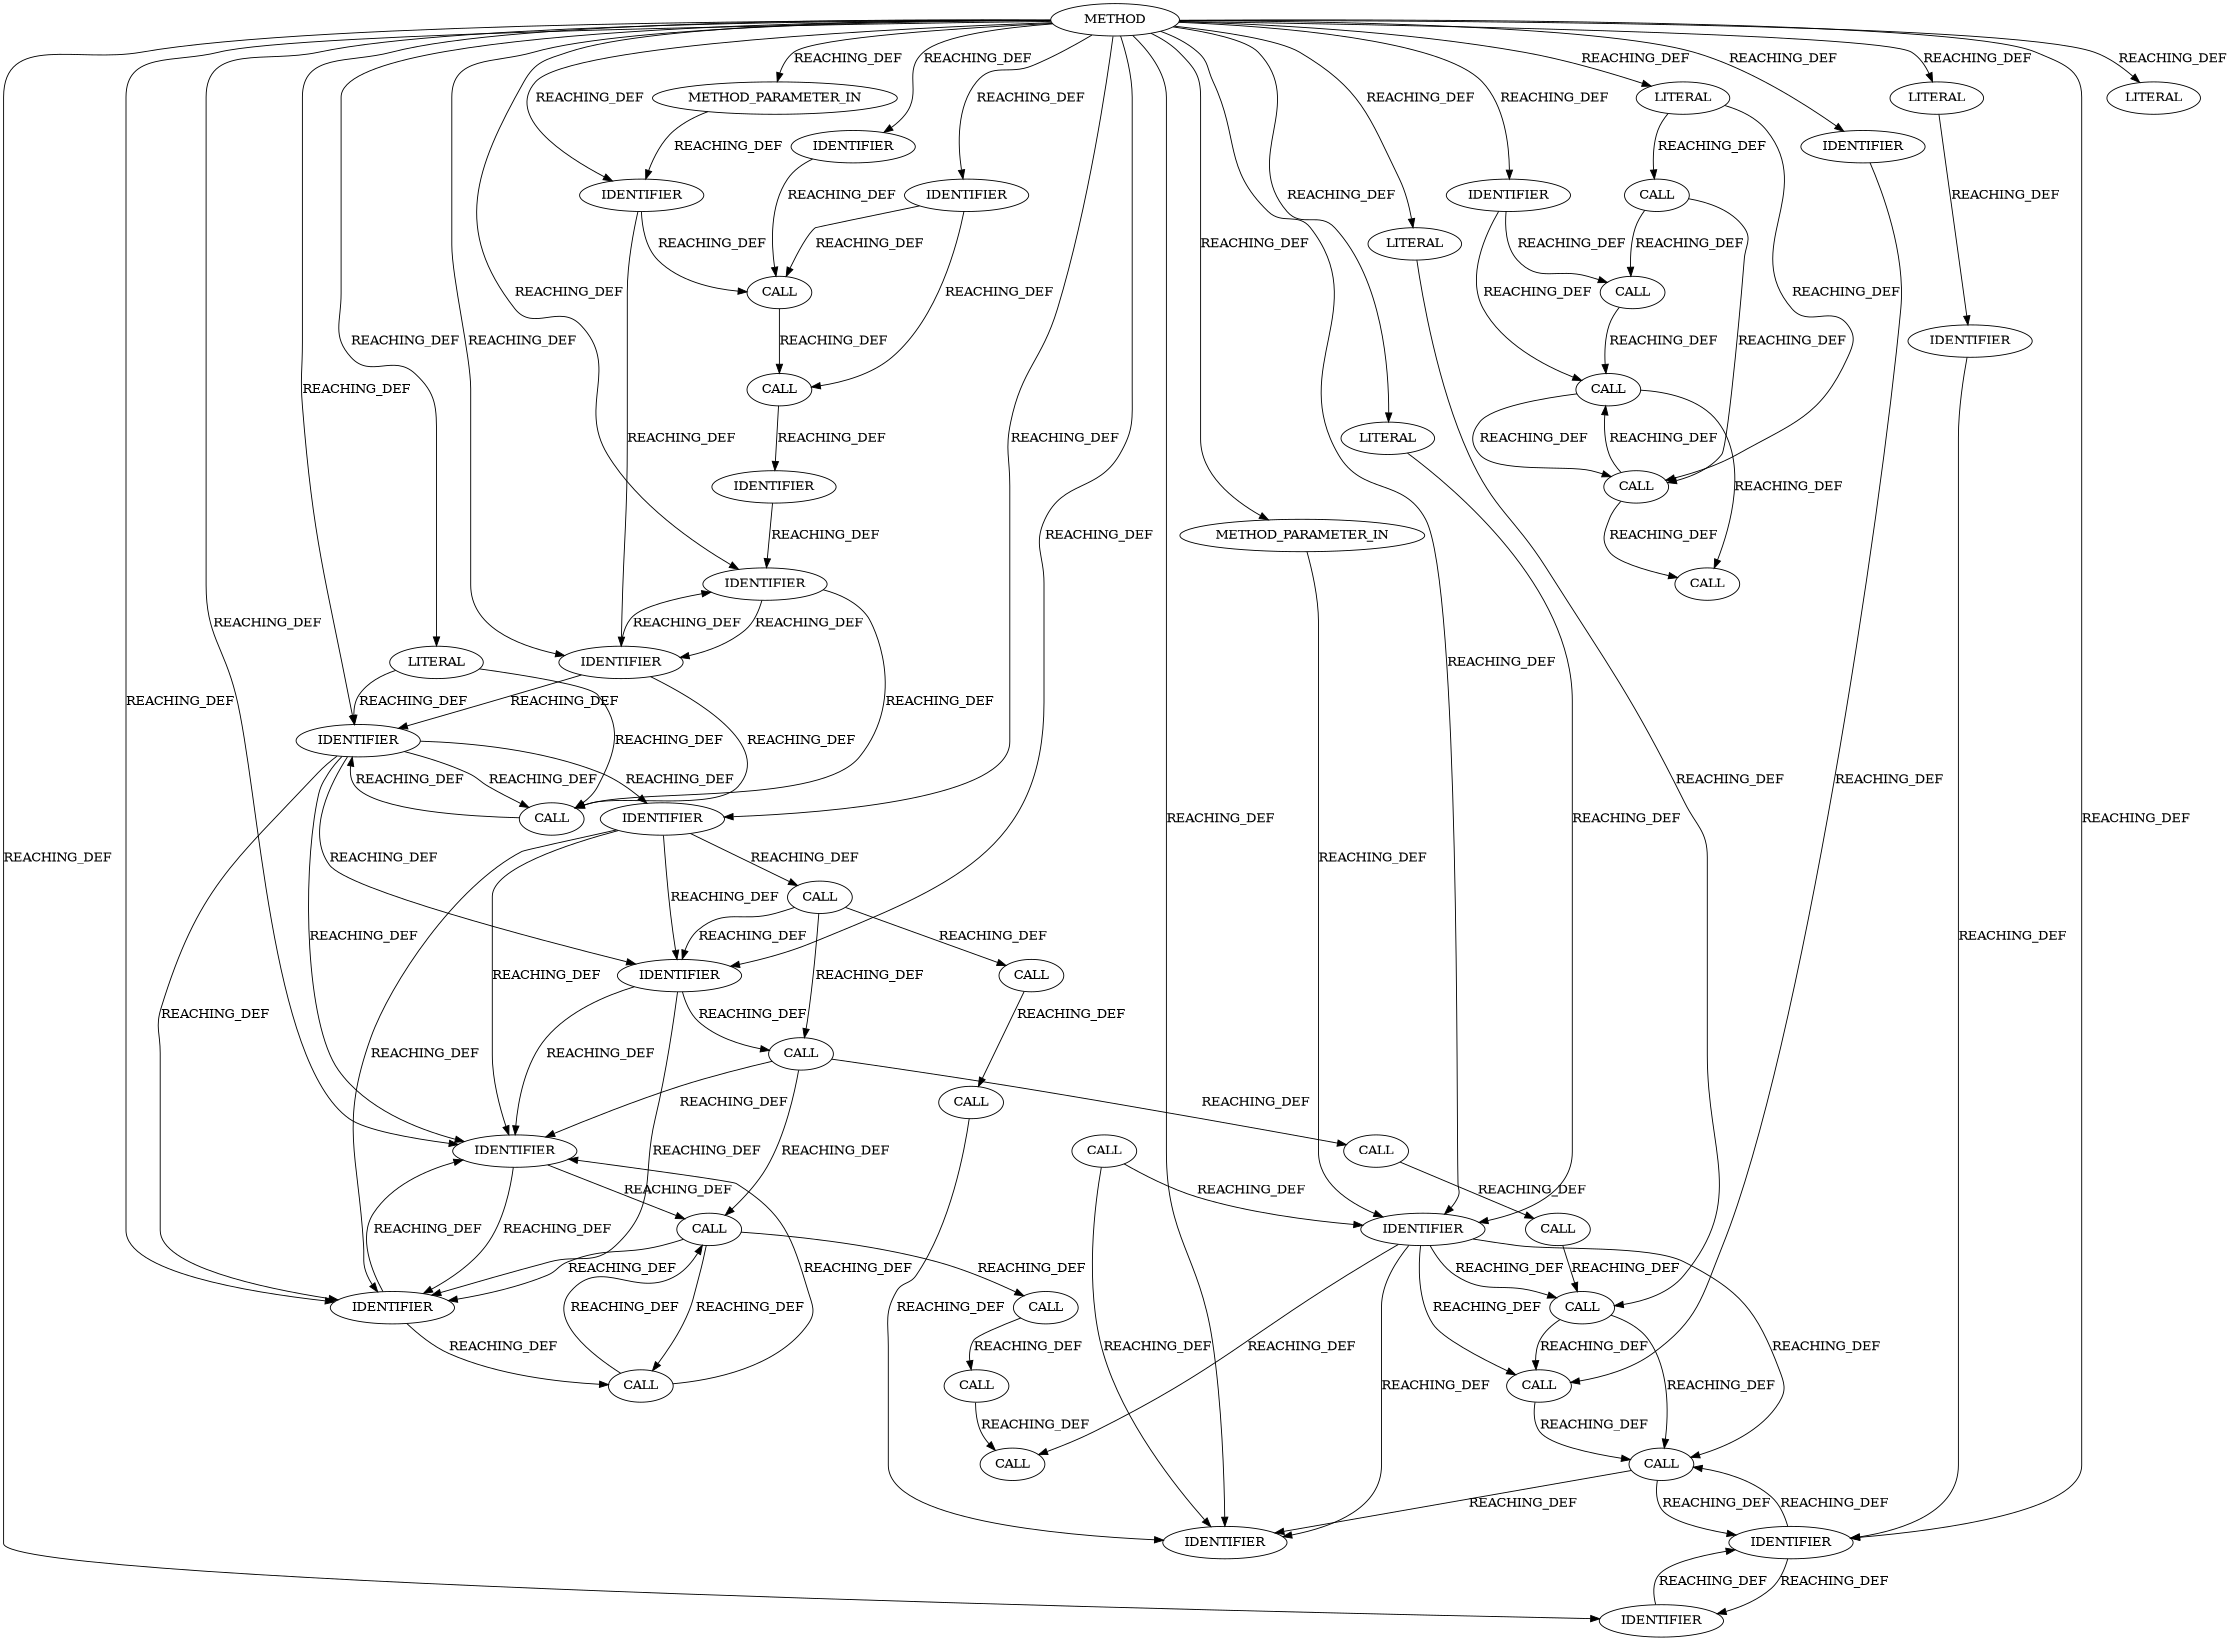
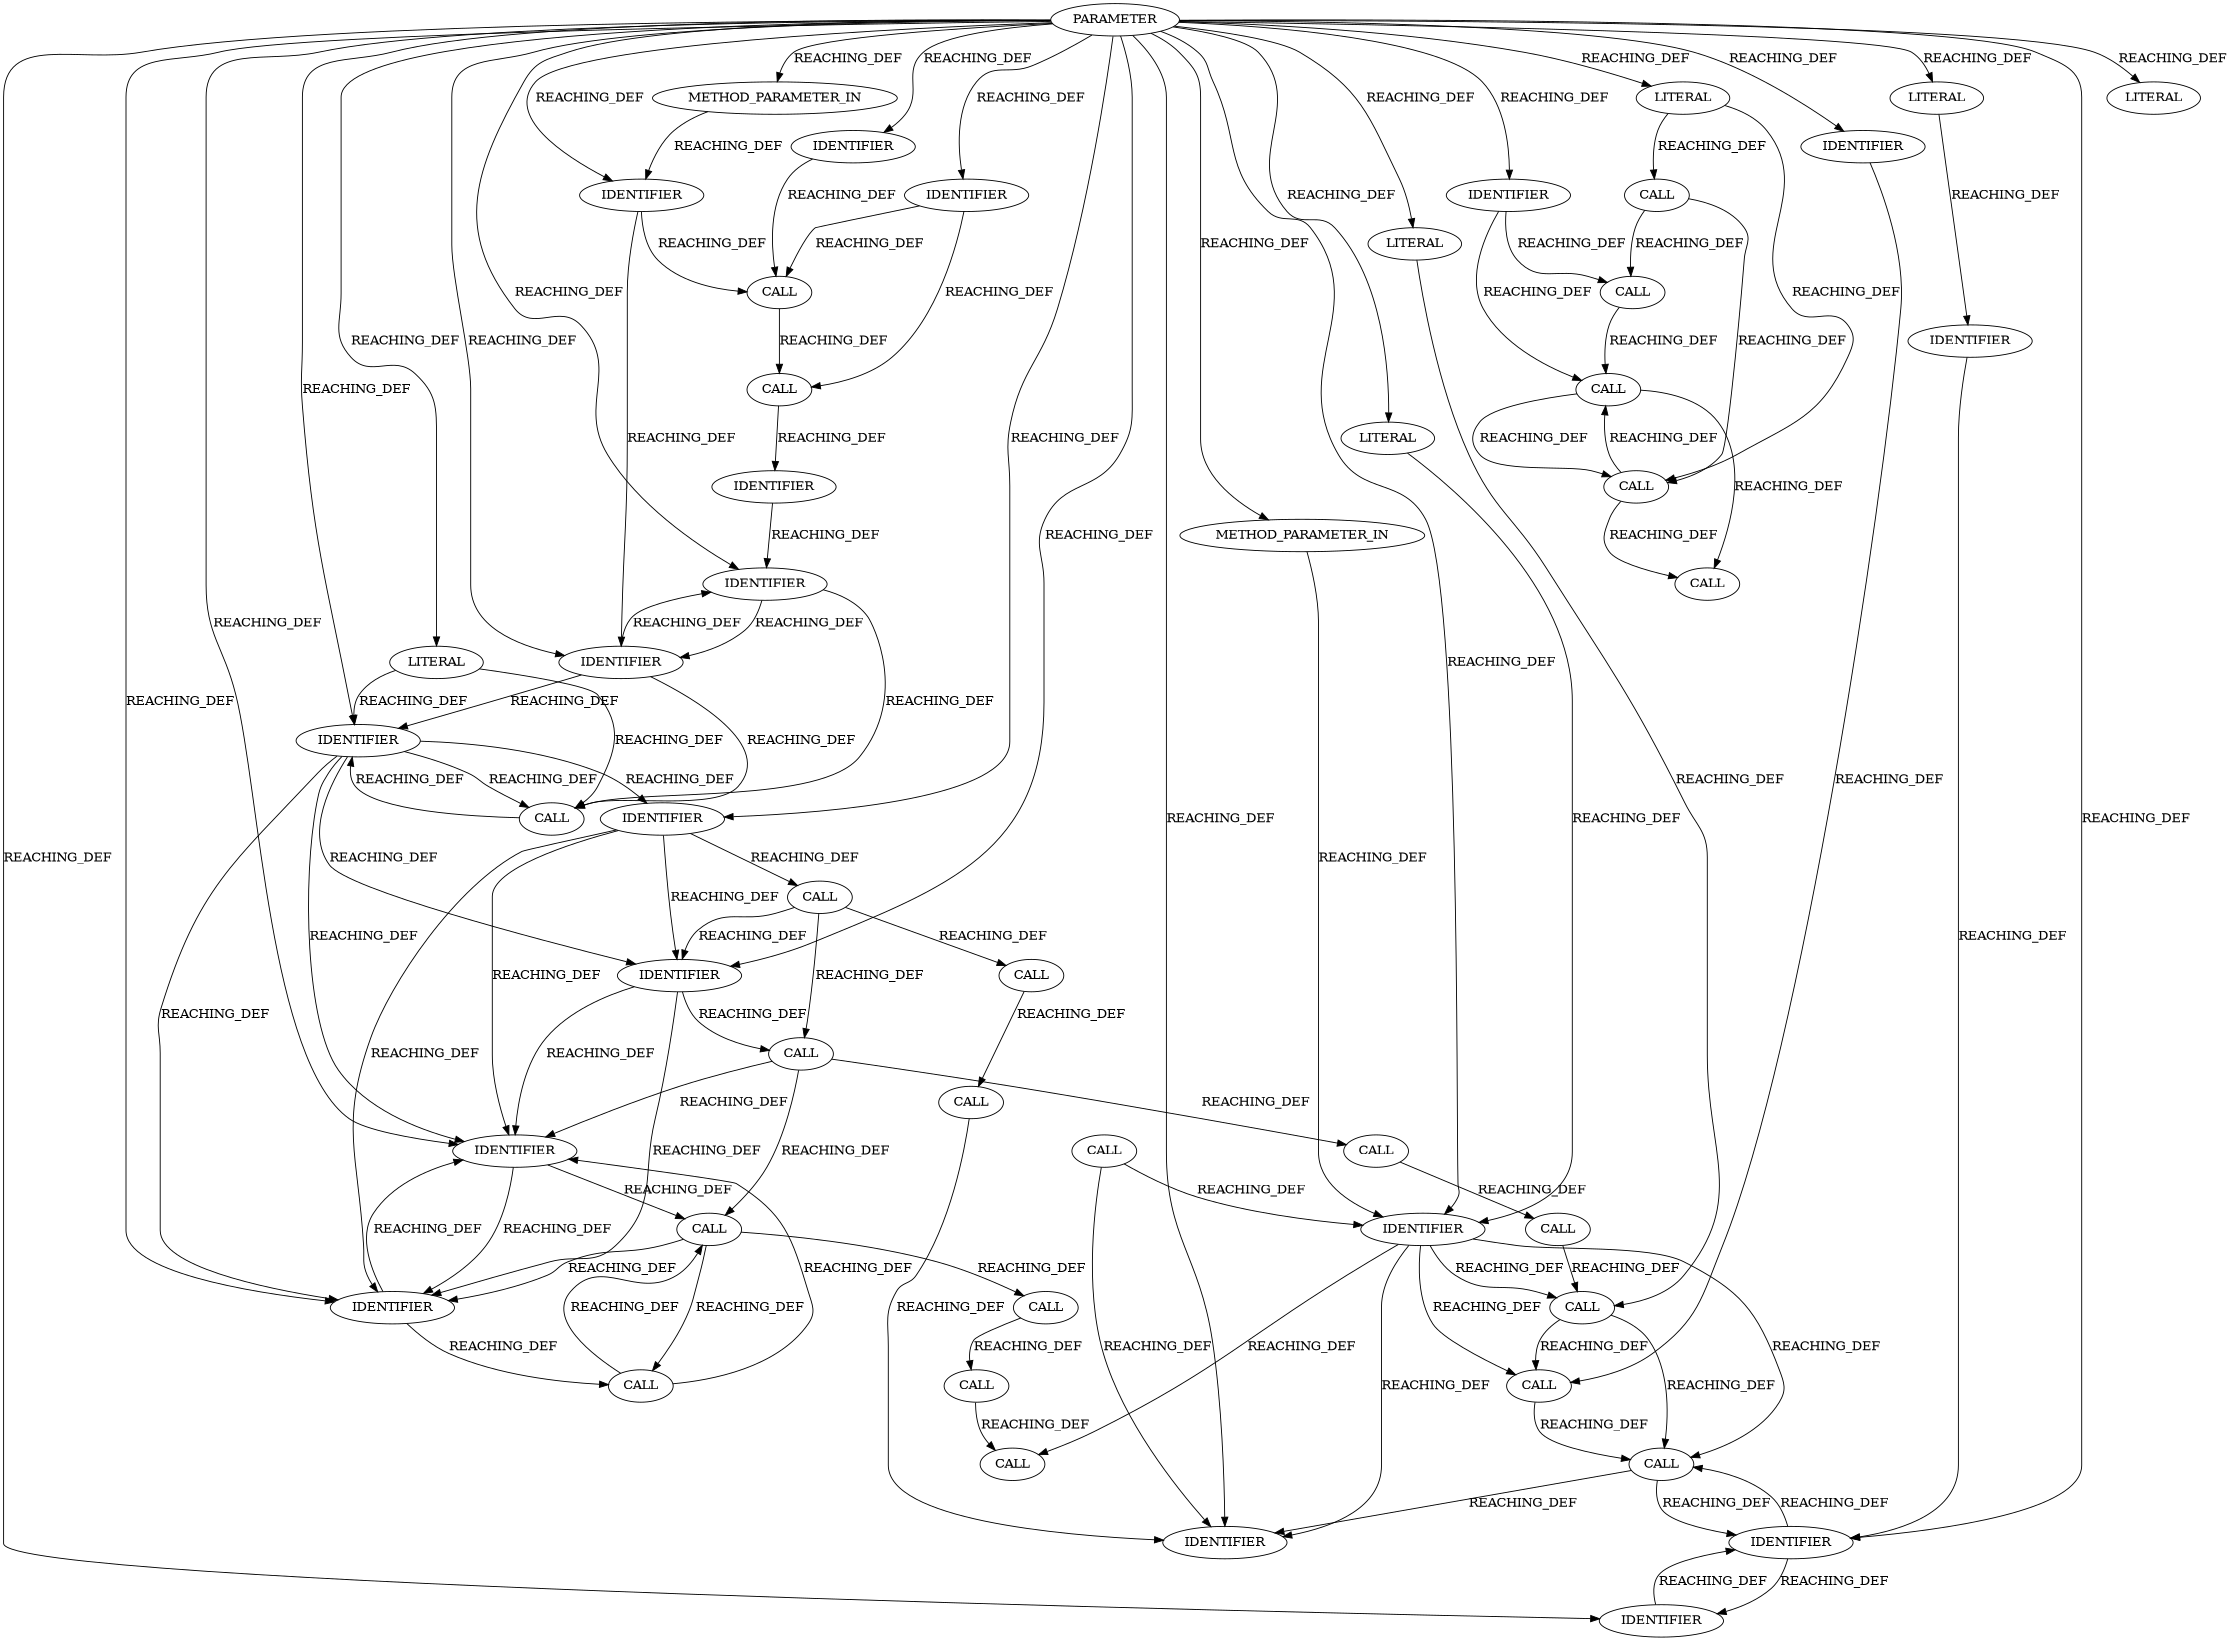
(1115, 20) -> (1115, 20)
